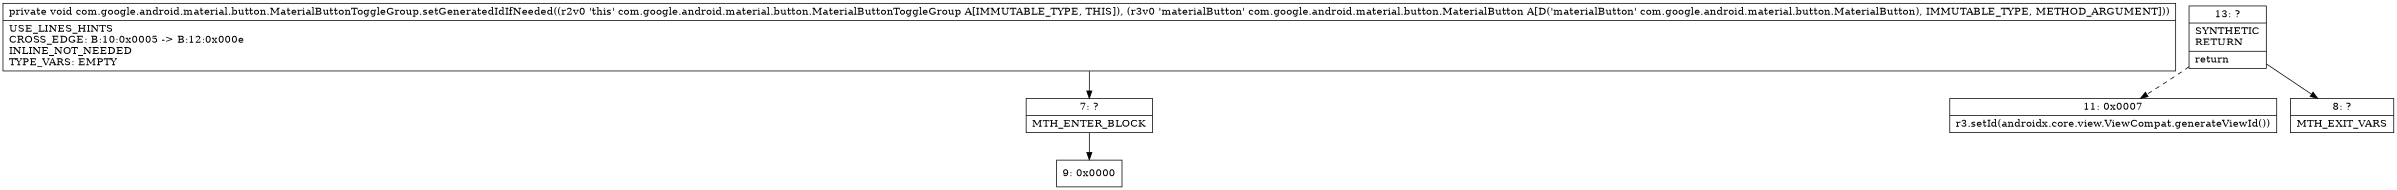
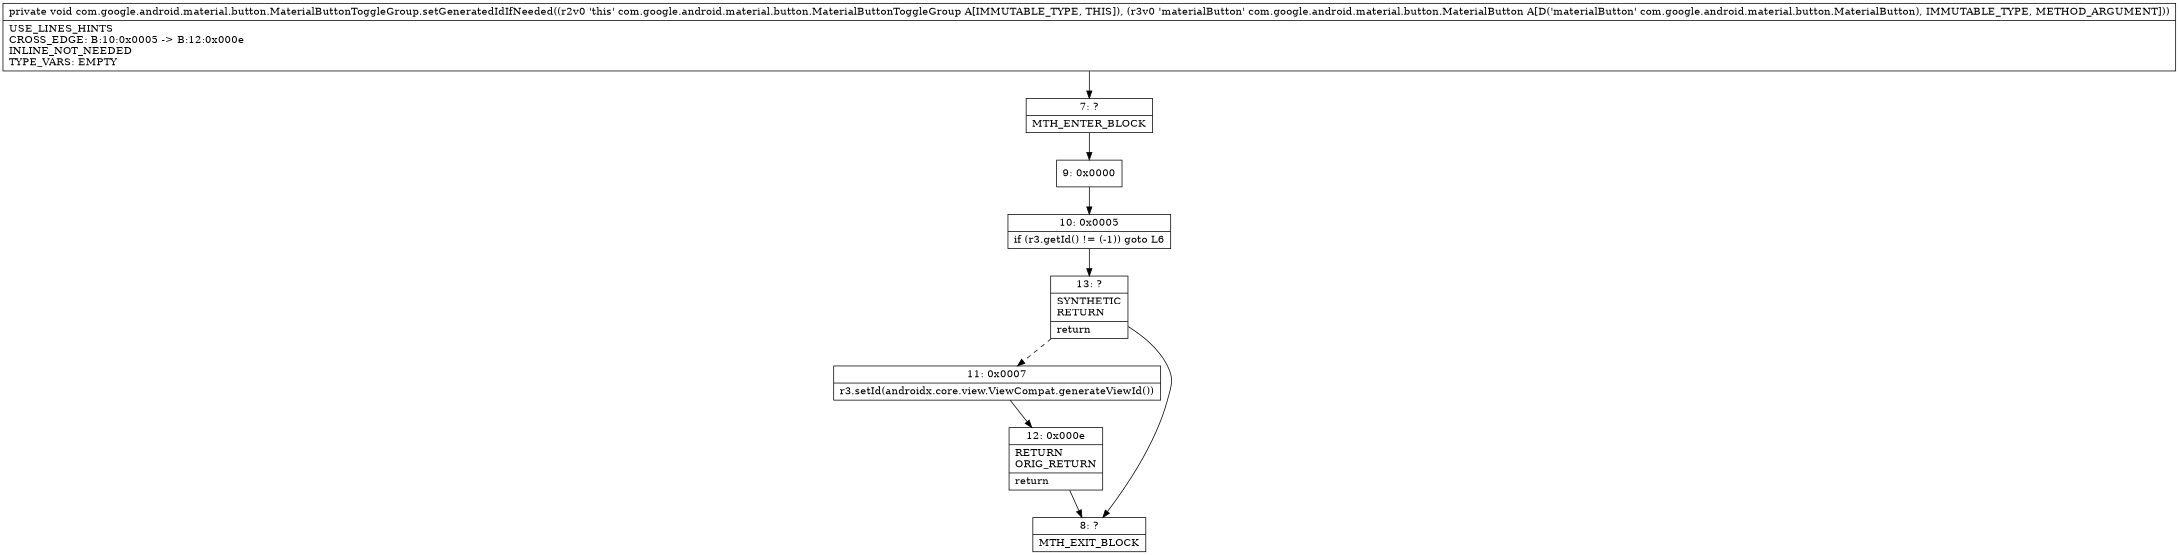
(2342, 124) -> (1089, 543)
none -> (1089, 231)
none -> (1056, 459)
